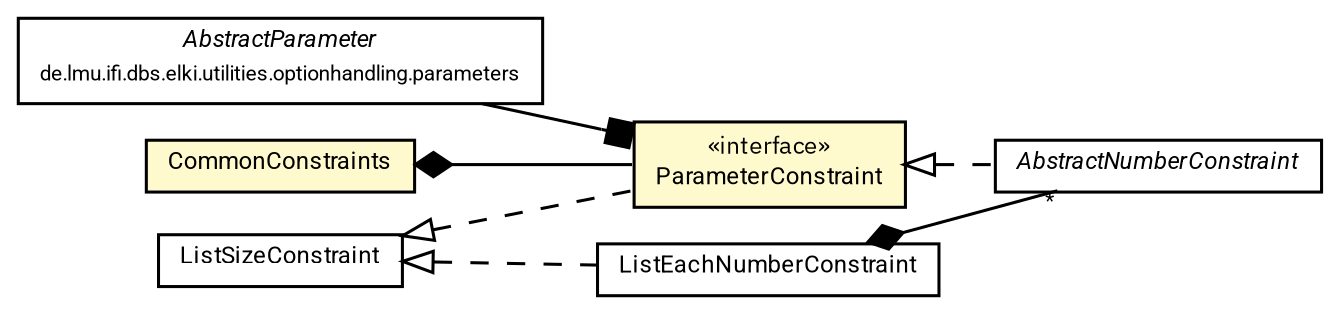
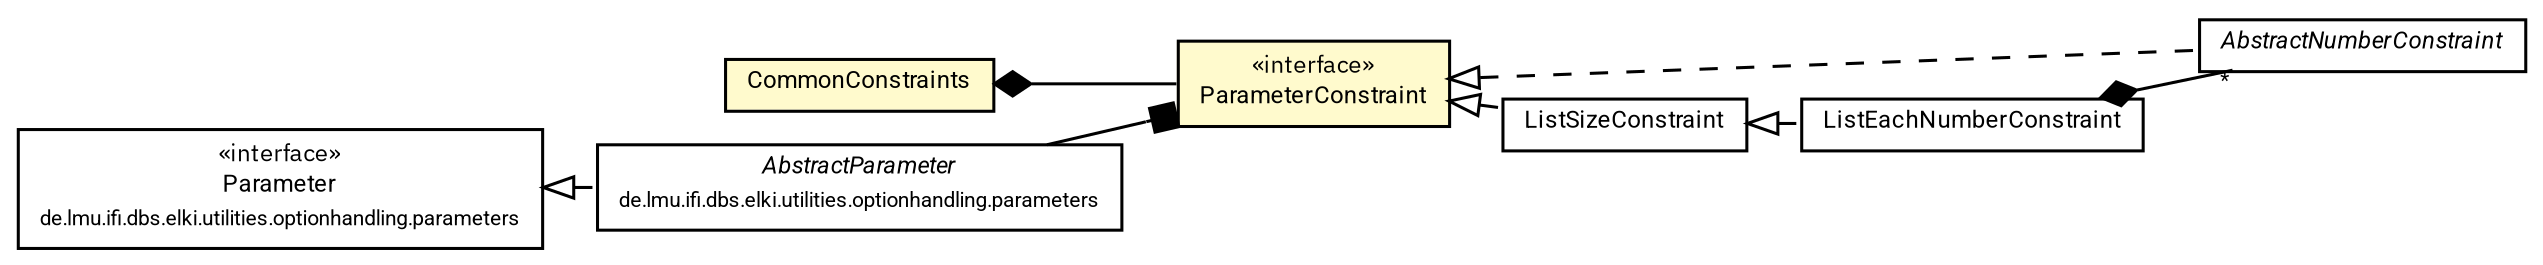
none -> (280, 187)
(533, 210) -> (1491, 107)
